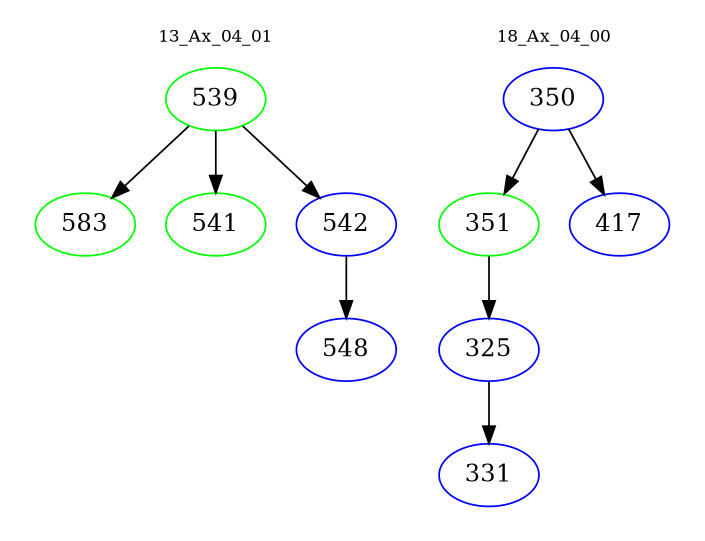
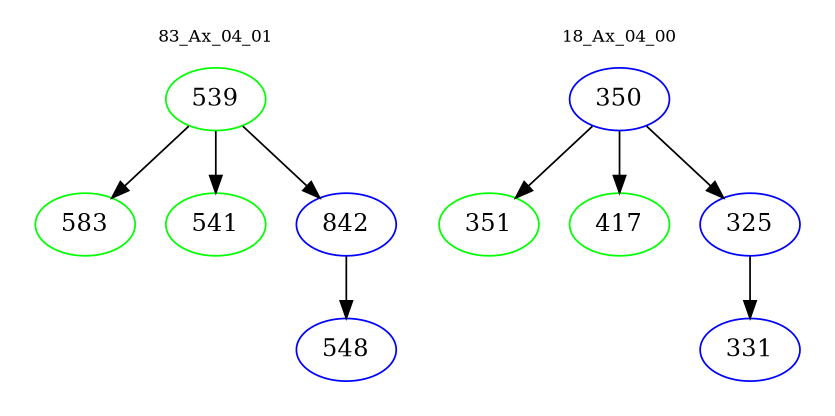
(216, 37) -> (216, 37)
(346, 224) -> (346, 224)
(620, 224) -> (620, 224)
(489, 279) -> (679, 156)
